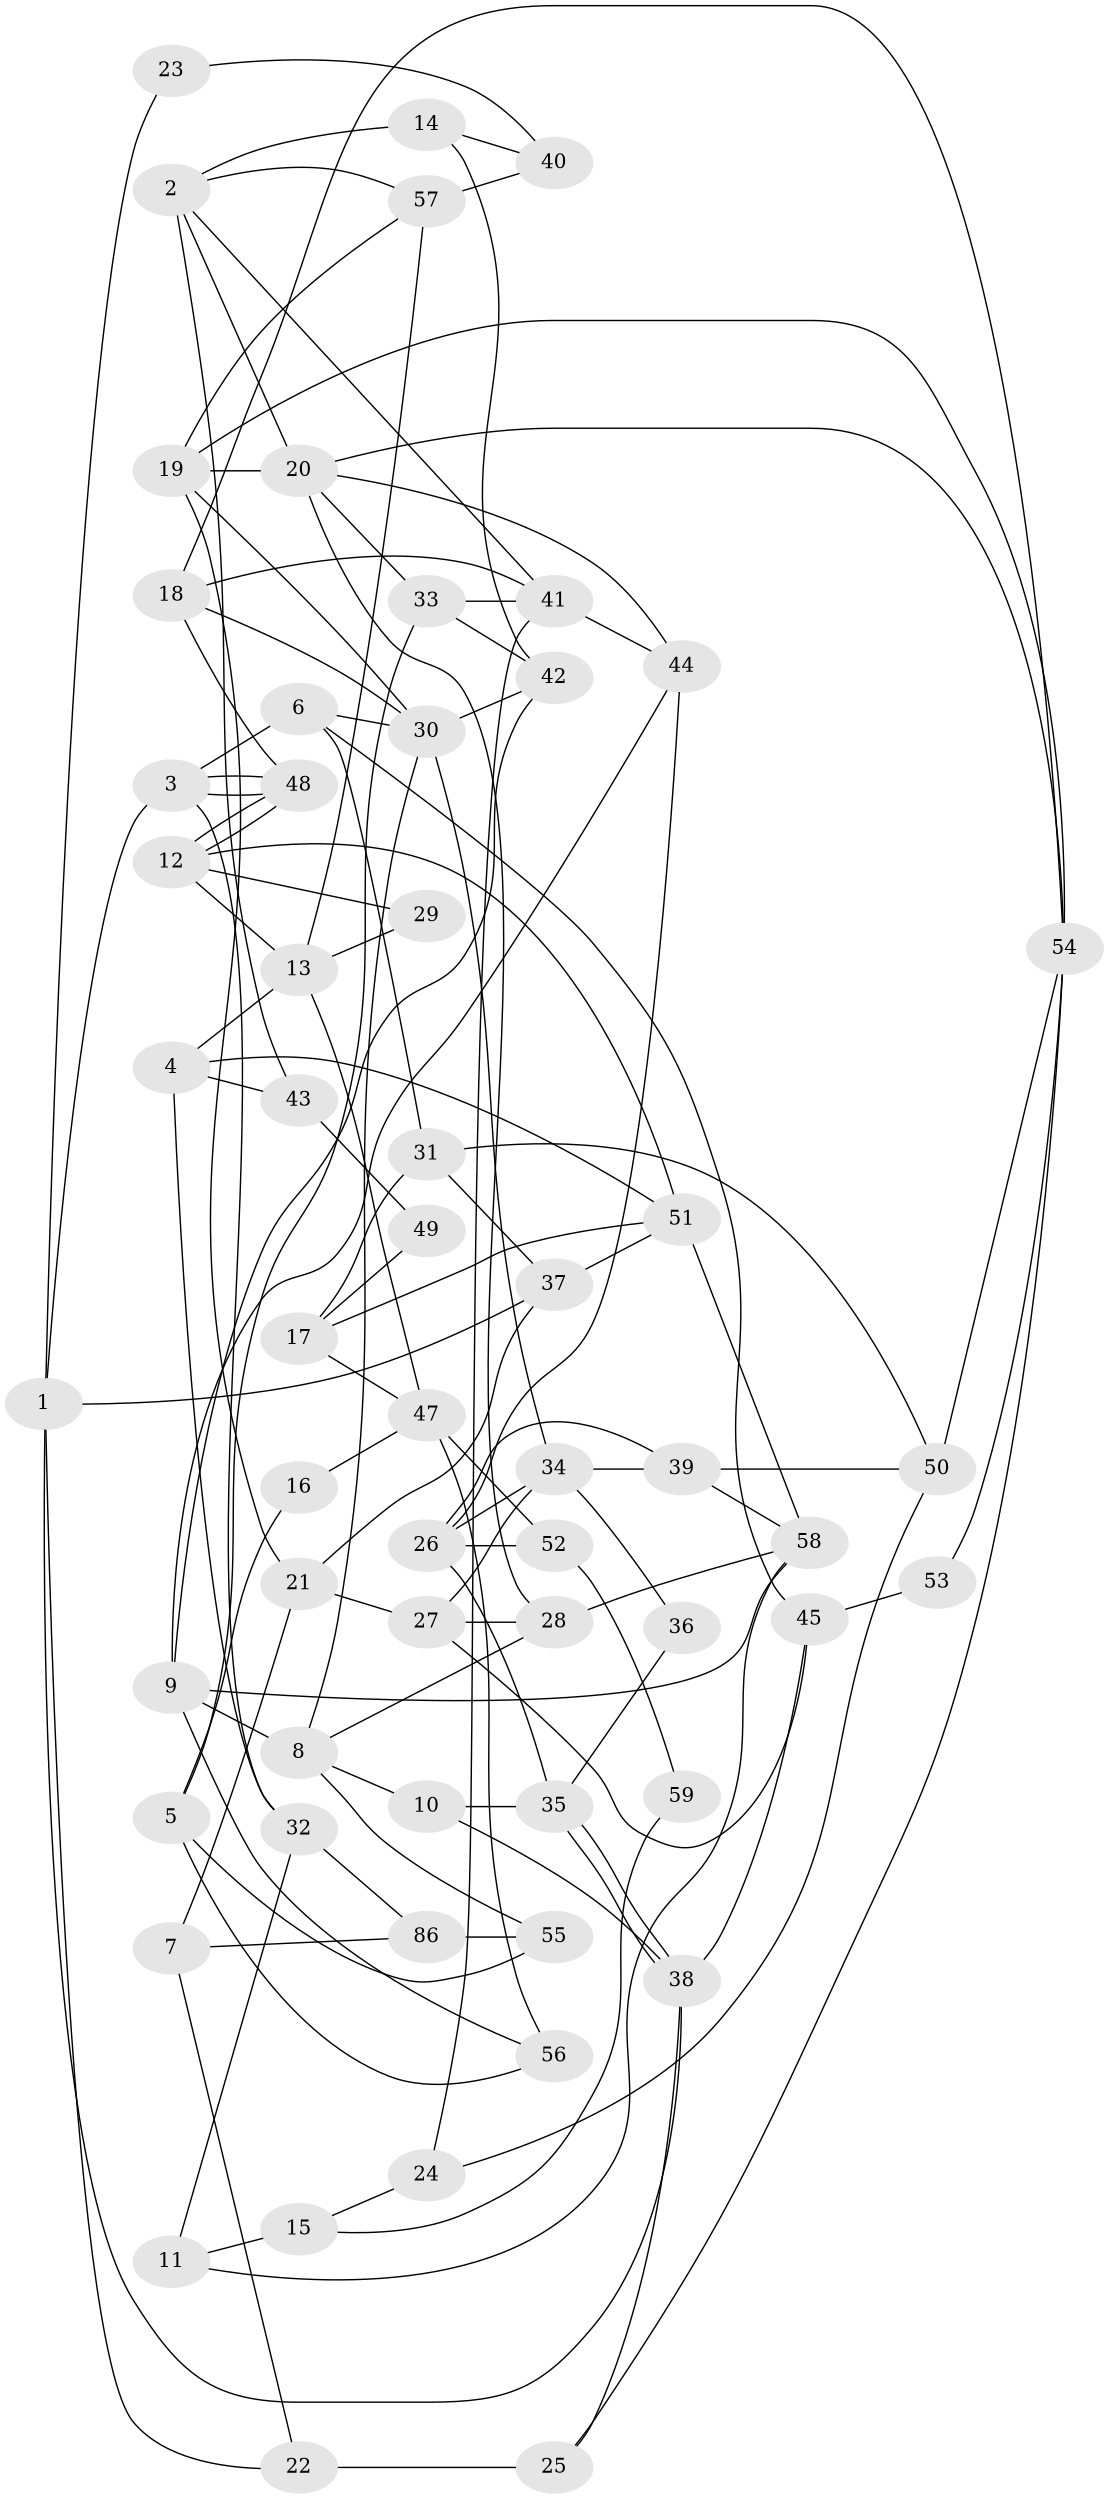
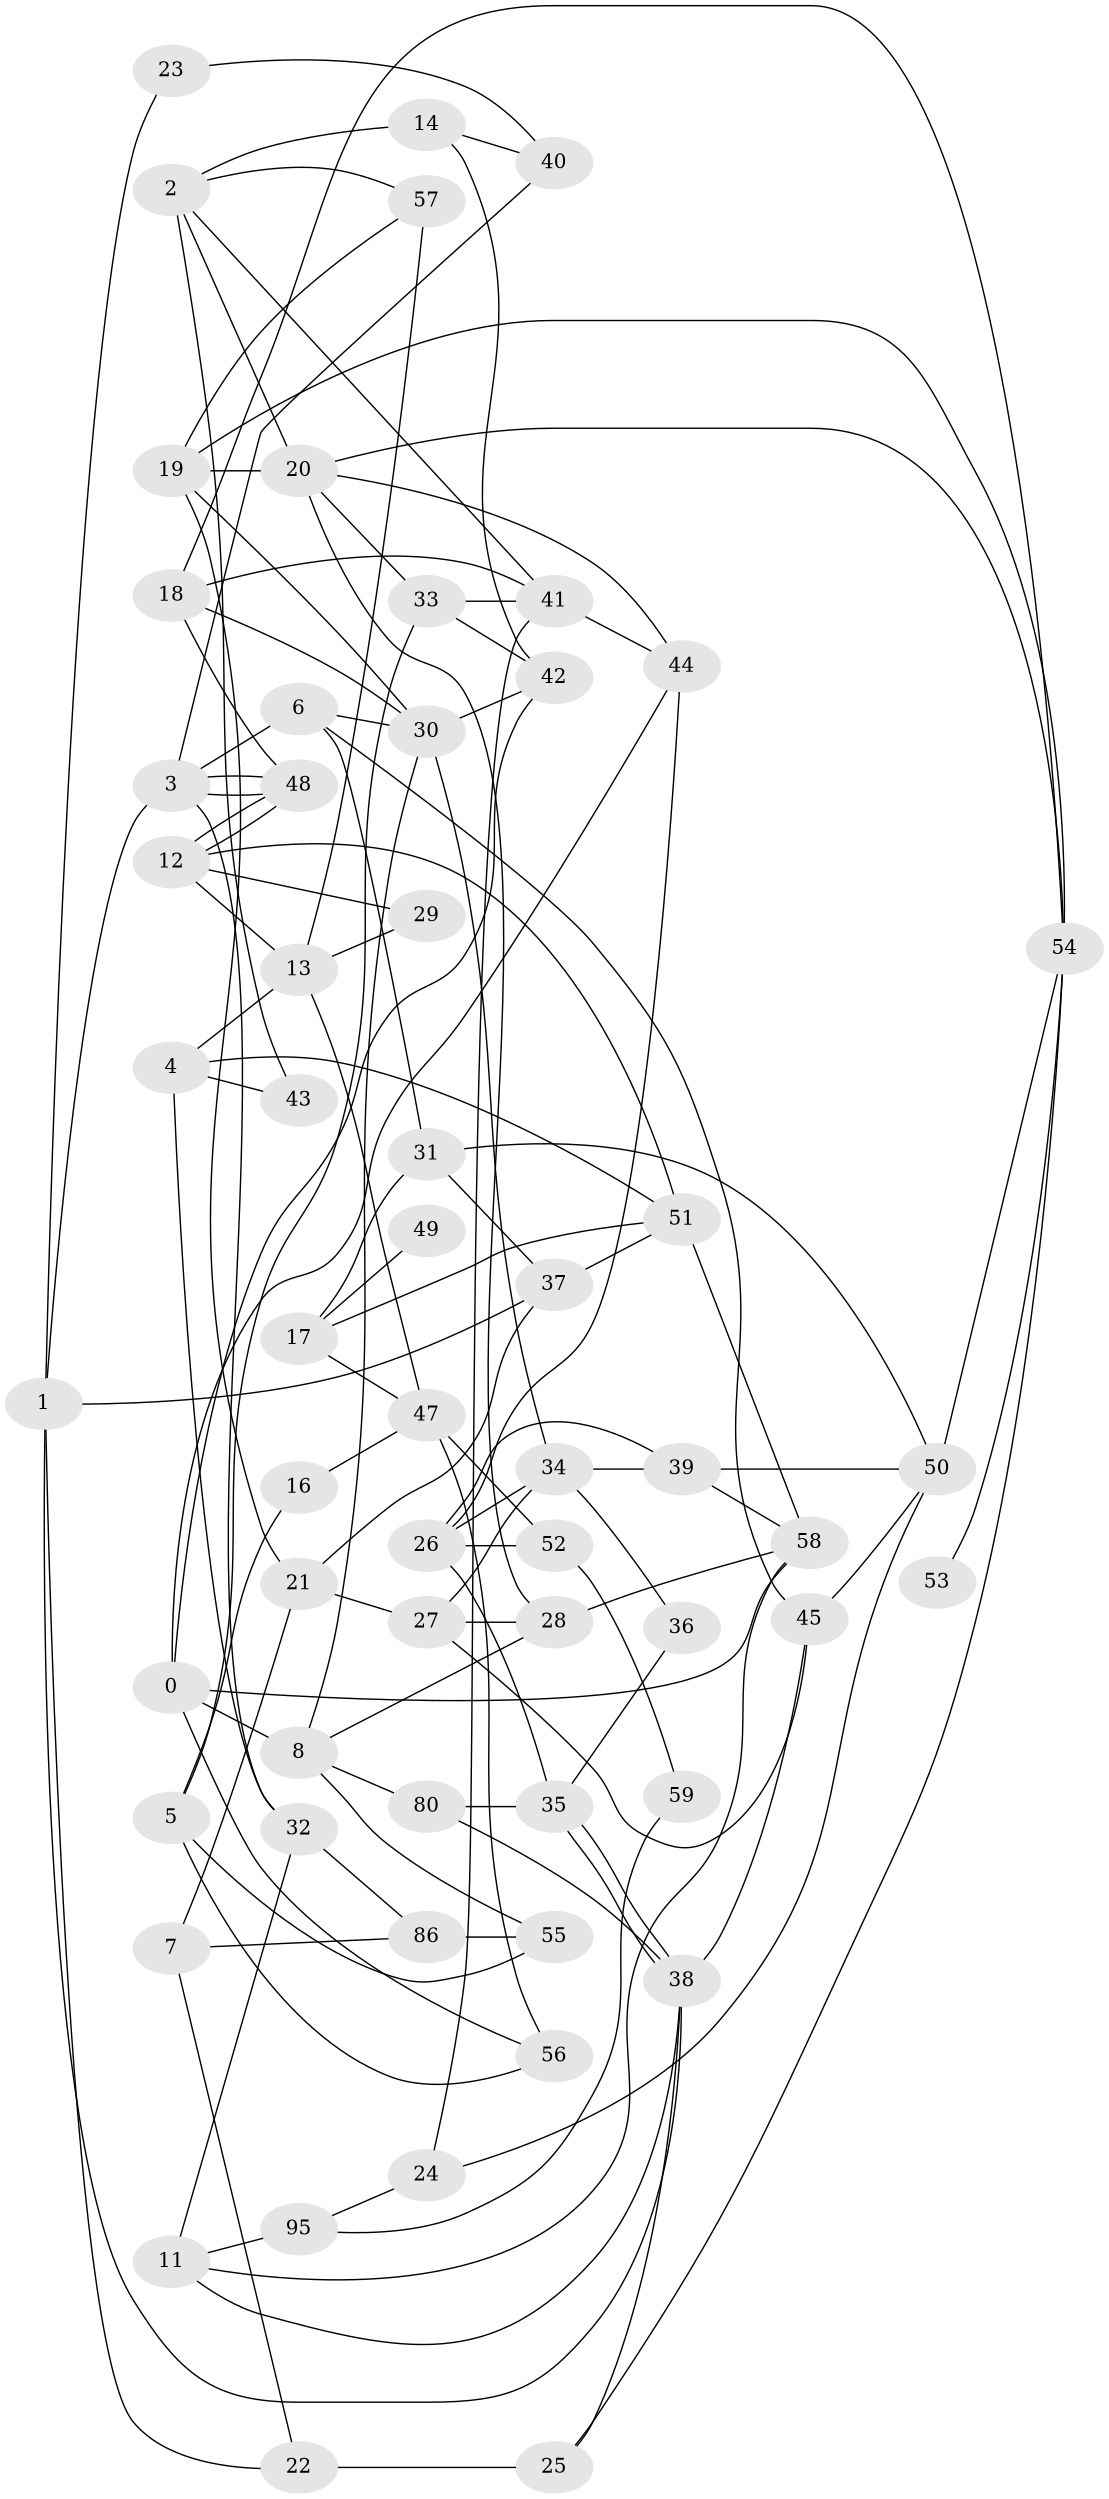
(491, 182) -> (260, 435)
(355, 1157) -> none
(868, 1603) -> (877, 1546)
(172, 1687) -> (172, 1687)
(427, 1807) -> (427, 1807)
(299, 2229) -> (299, 2229)
none -> (532, 2312)
